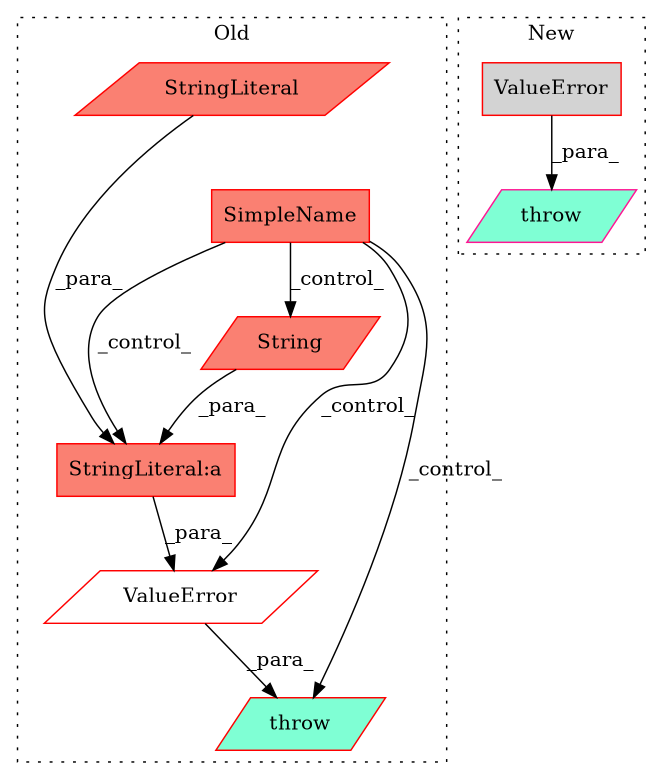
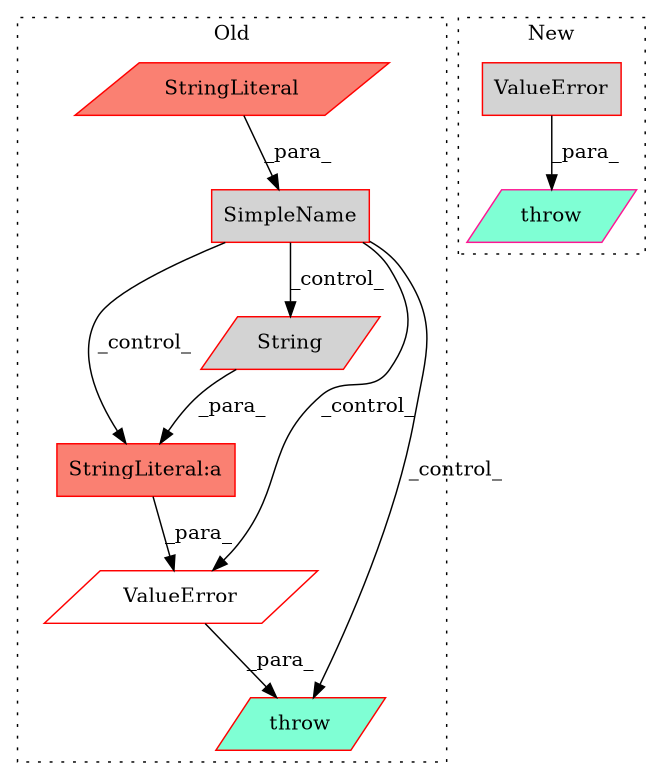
(290, 216) -> (290, 216)
(62, 256) -> (258, 146)
(290, 343) -> (290, 343)
